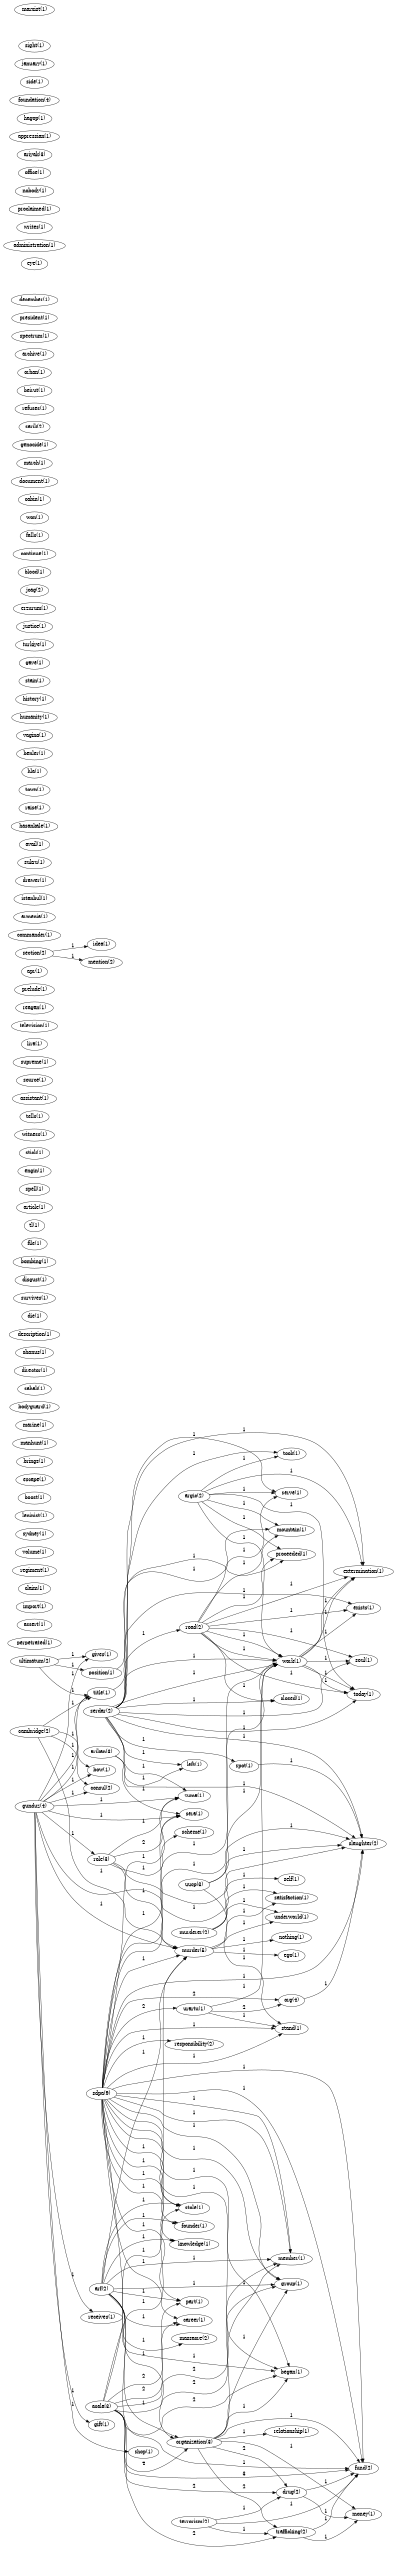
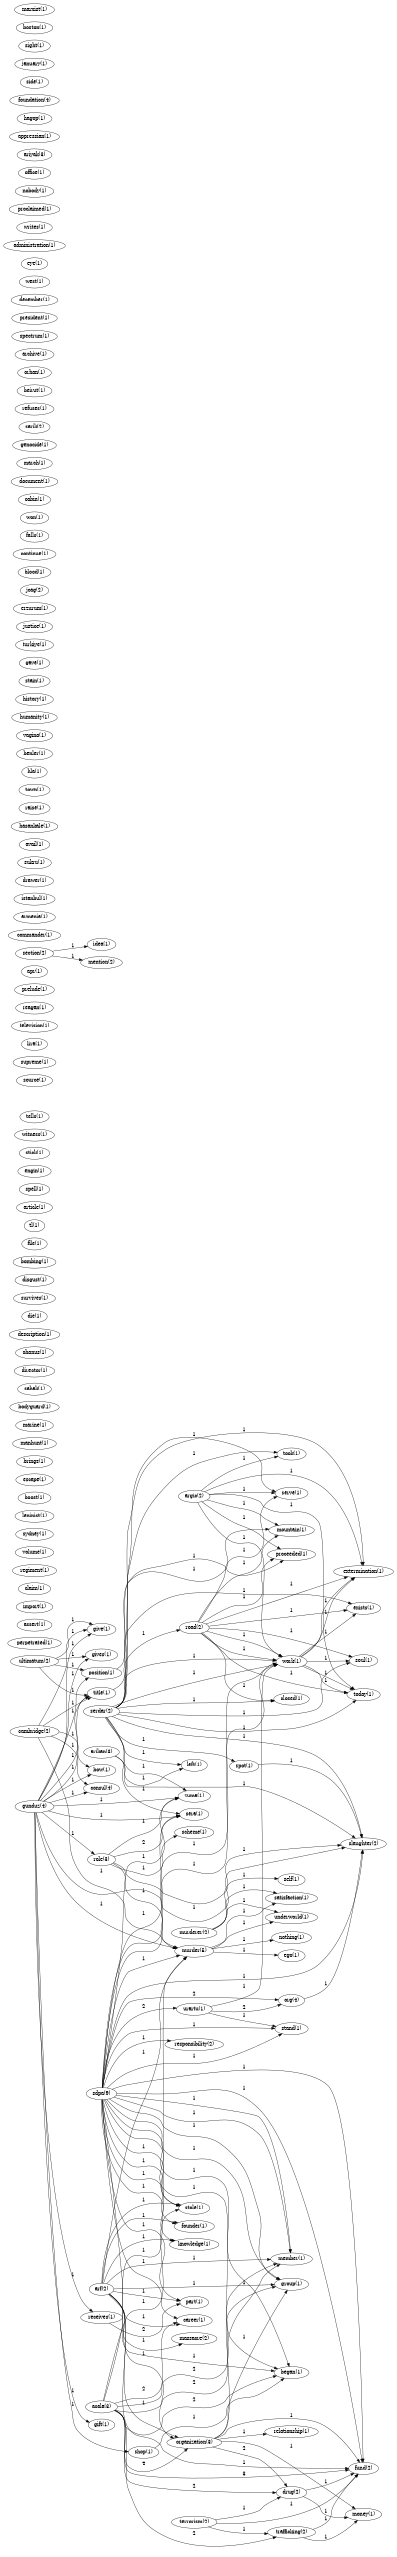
none -> (34, 28)
none -> (34, 282)
(34, 1099) -> none
none -> (102, 1629)
none -> (70, 1728)
(102, 1788) -> (102, 1788)
(194, 1885) -> none
(158, 2380) -> (151, 2336)
(249, 2412) -> (221, 2421)
(228, 2489) -> none
